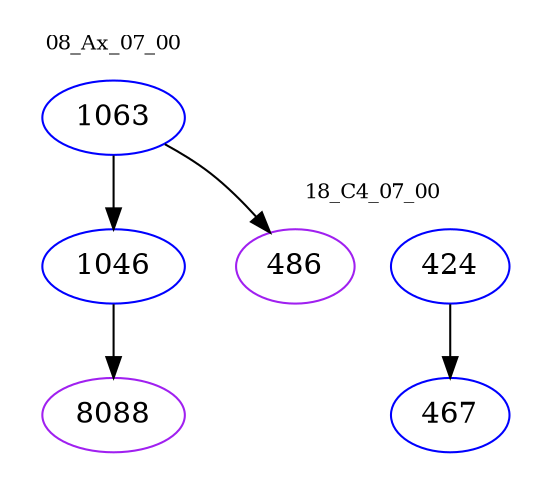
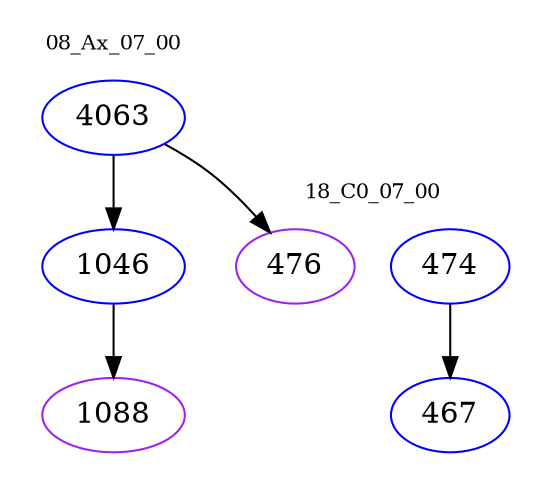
(114, 118) -> (114, 118)
(373, 193) -> (373, 193)
(295, 266) -> (295, 266)
(450, 266) -> (450, 266)
(114, 415) -> (114, 415)
